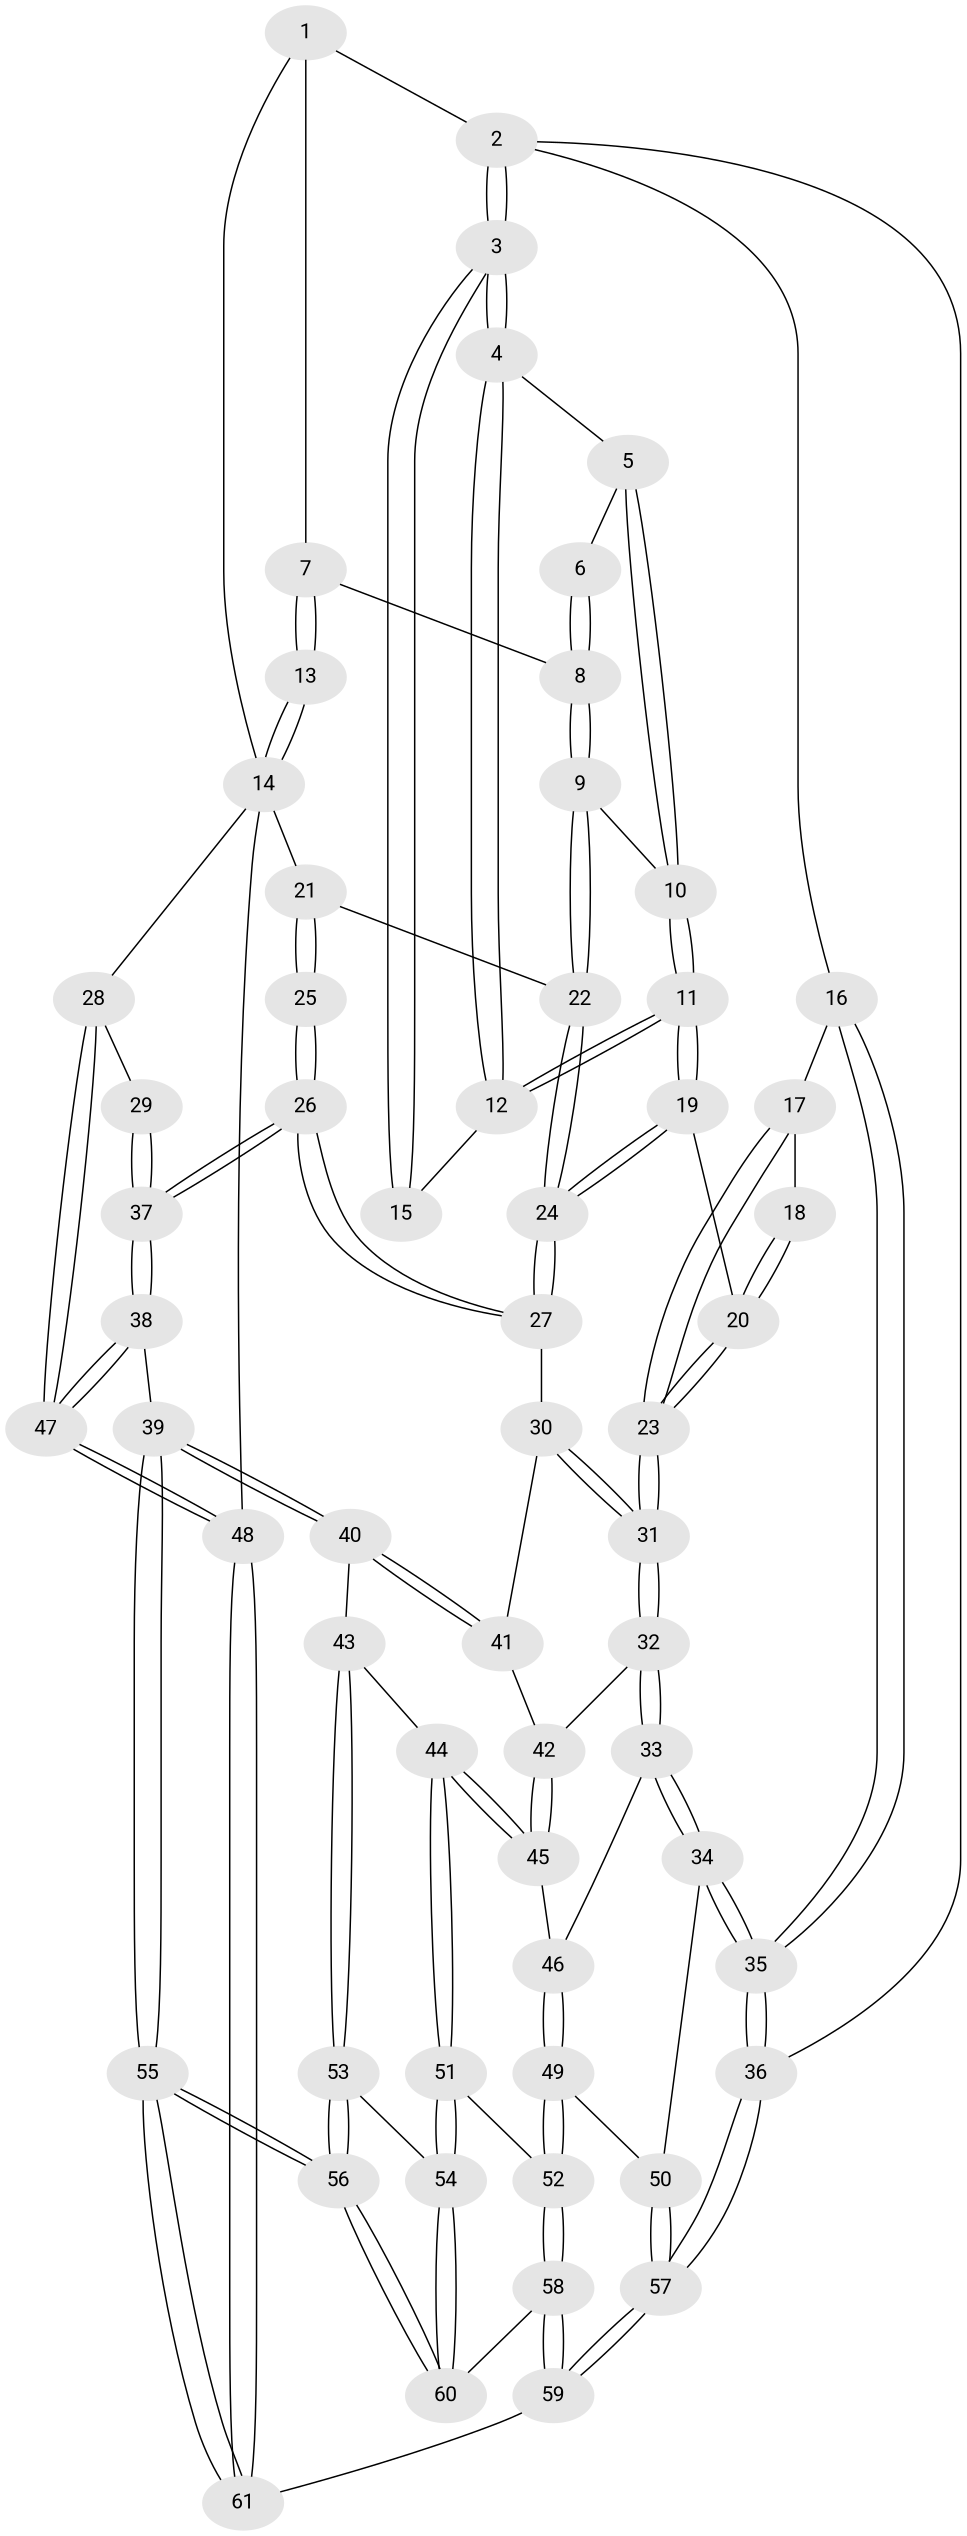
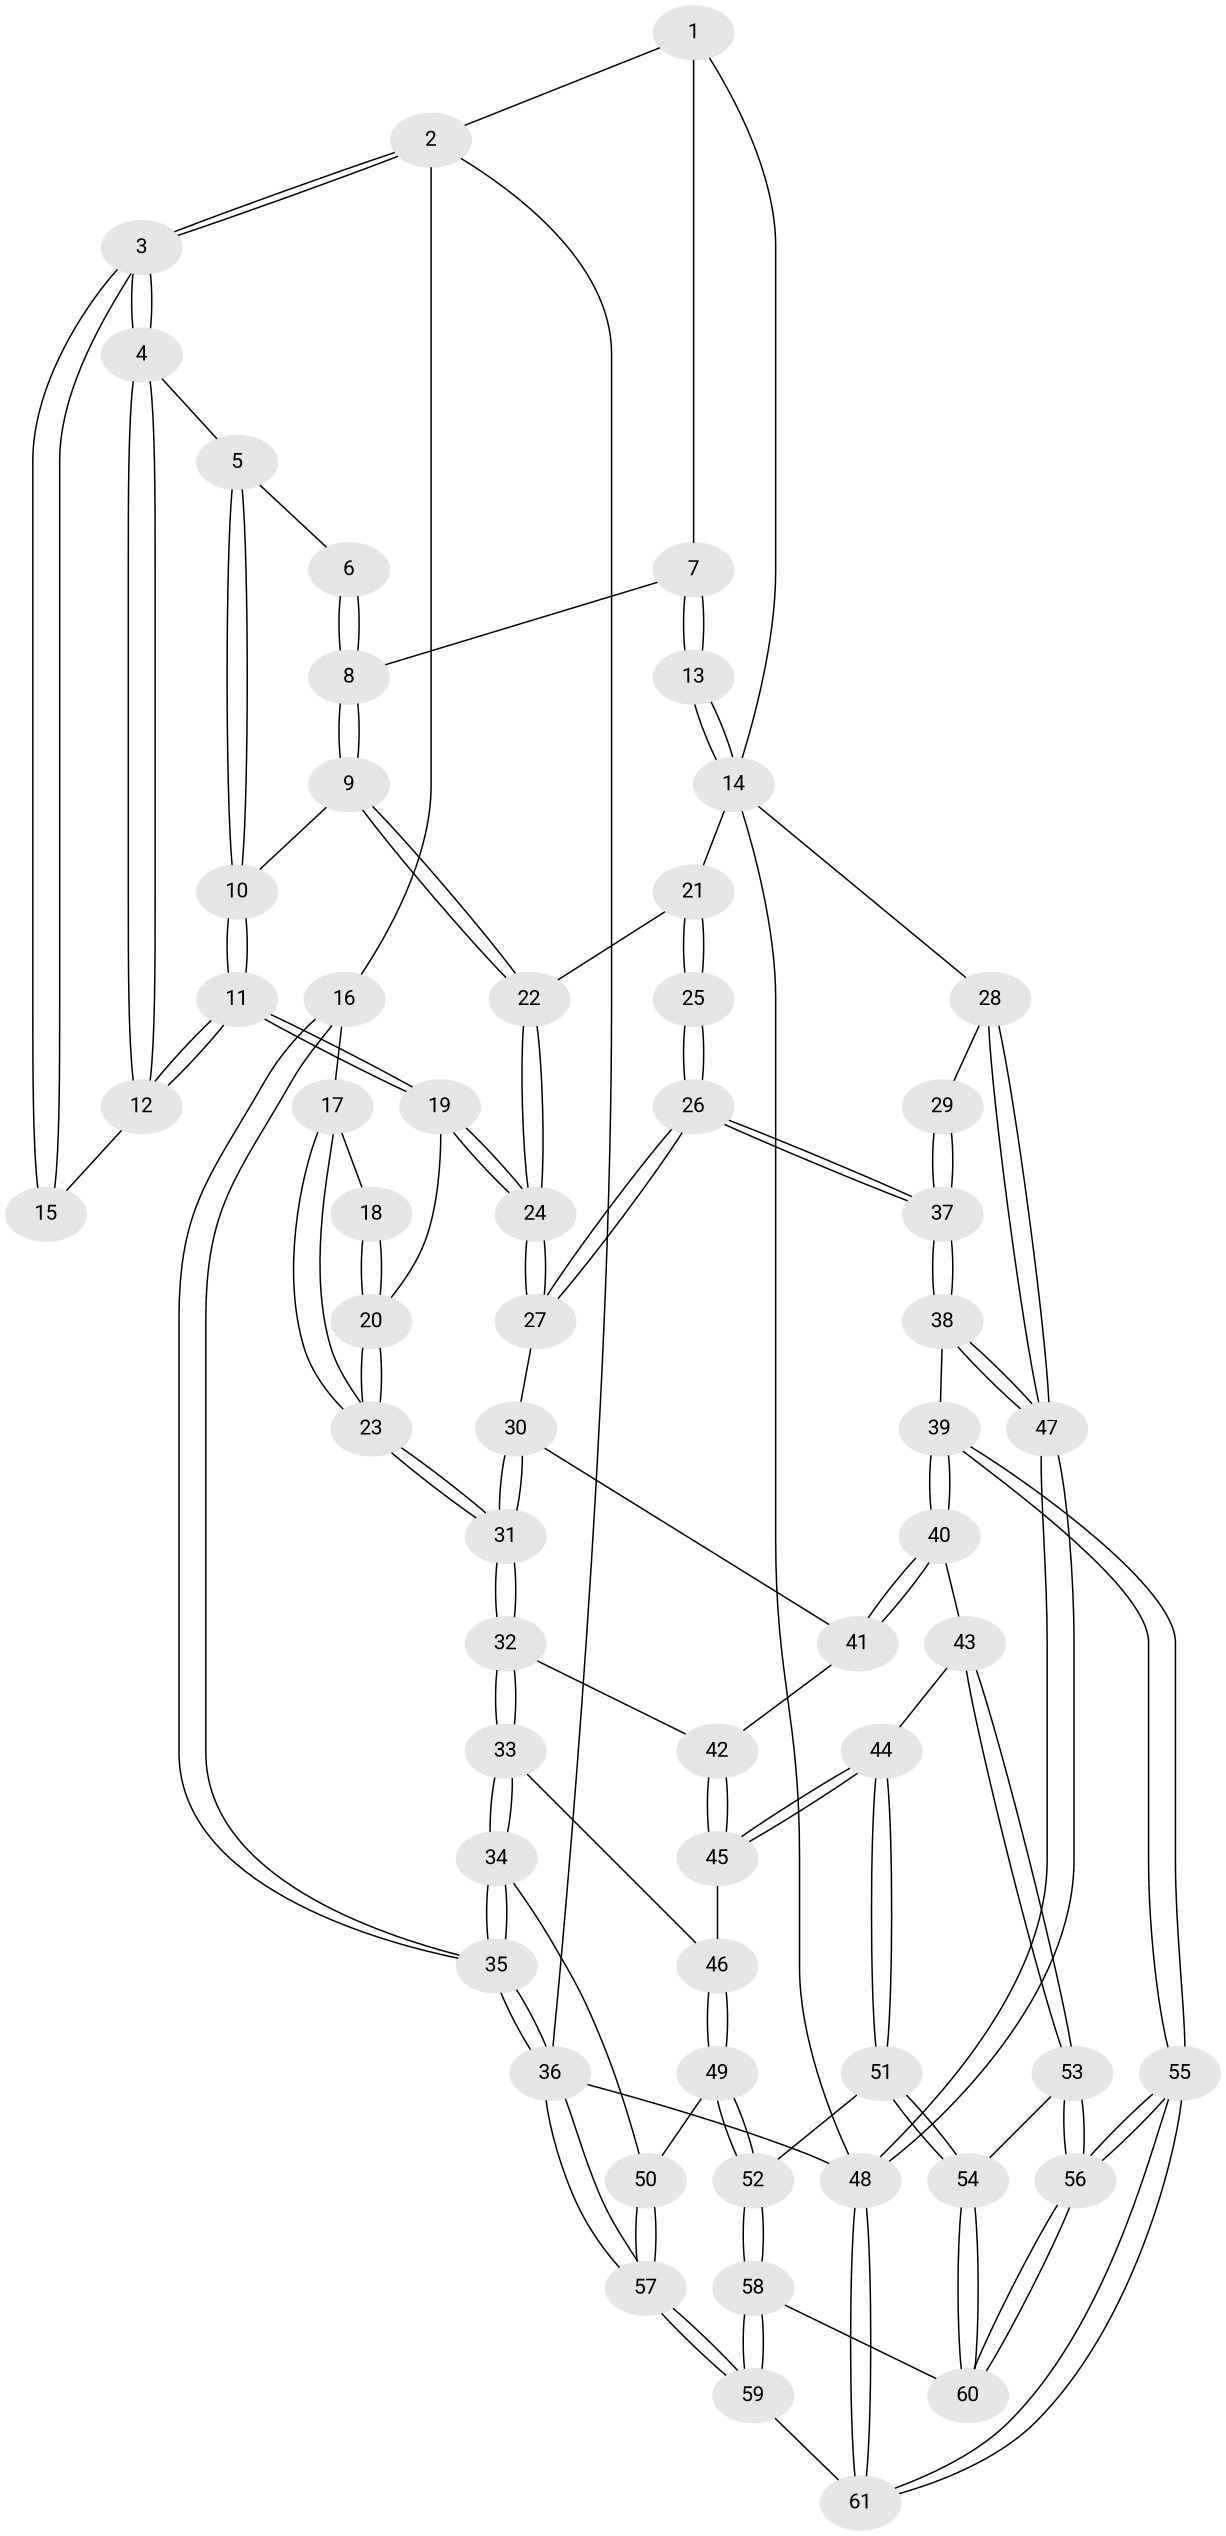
none -> (710, 2120)
